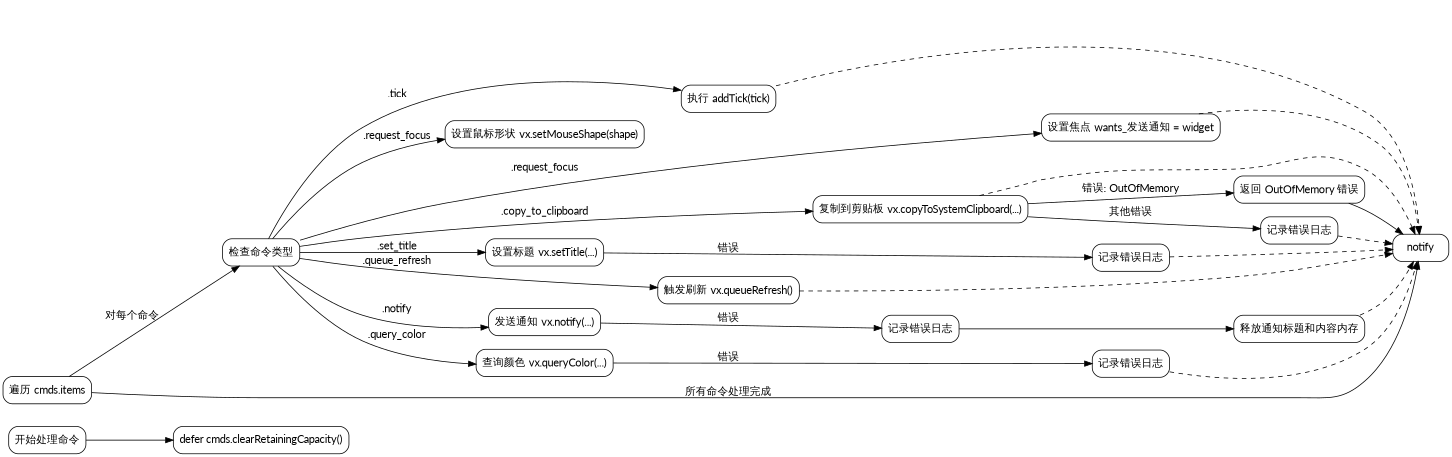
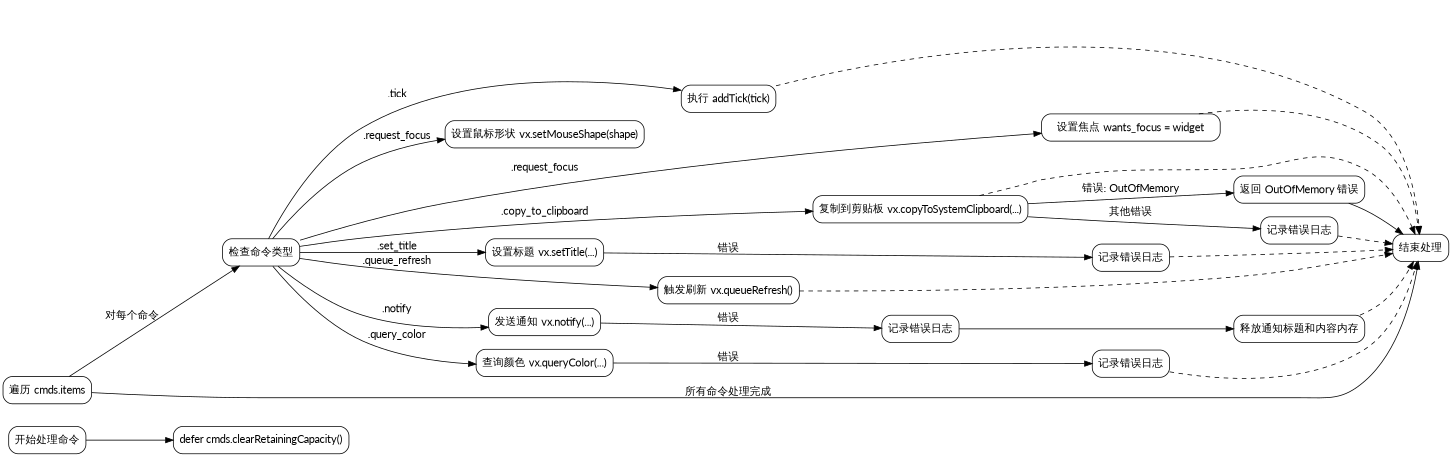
(1131, 128) -> (1131, 128)
(1421, 248) -> (1421, 248)
